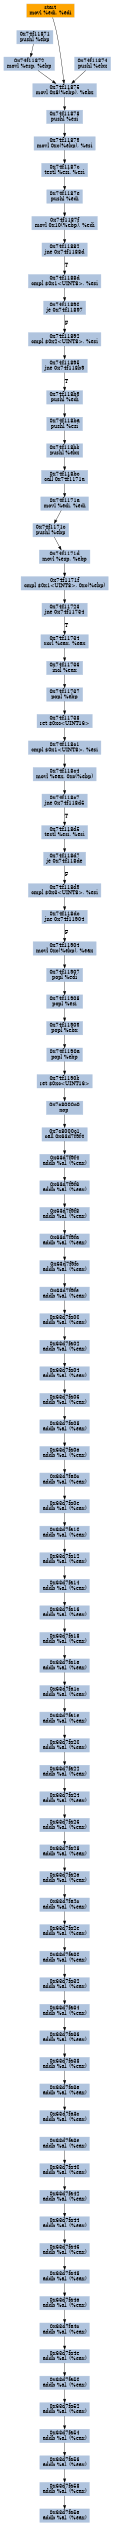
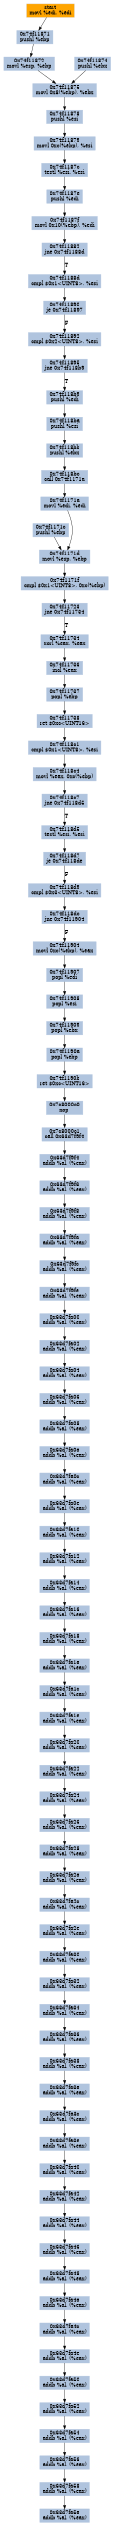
(59, 48) -> (44, 22)
(59, 515) -> (72, 528)
none -> (65, 2129)
